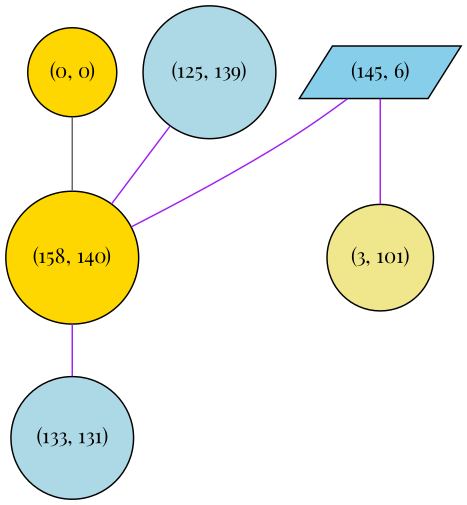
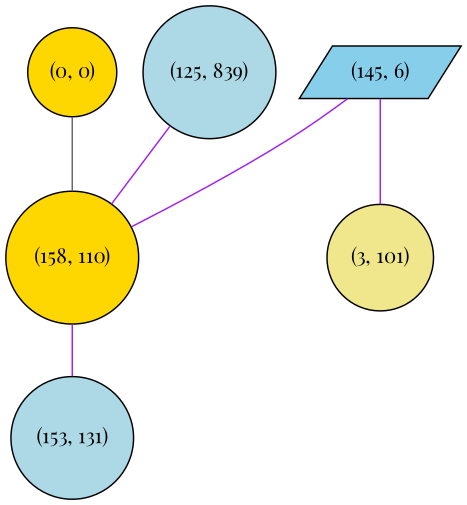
(209, 72) -> (209, 72)
(72, 258) -> (72, 258)
(72, 438) -> (72, 438)
